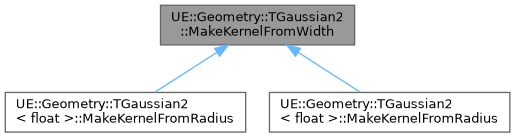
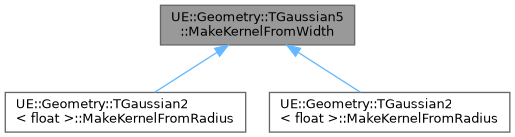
(258, 25) -> (258, 25)
